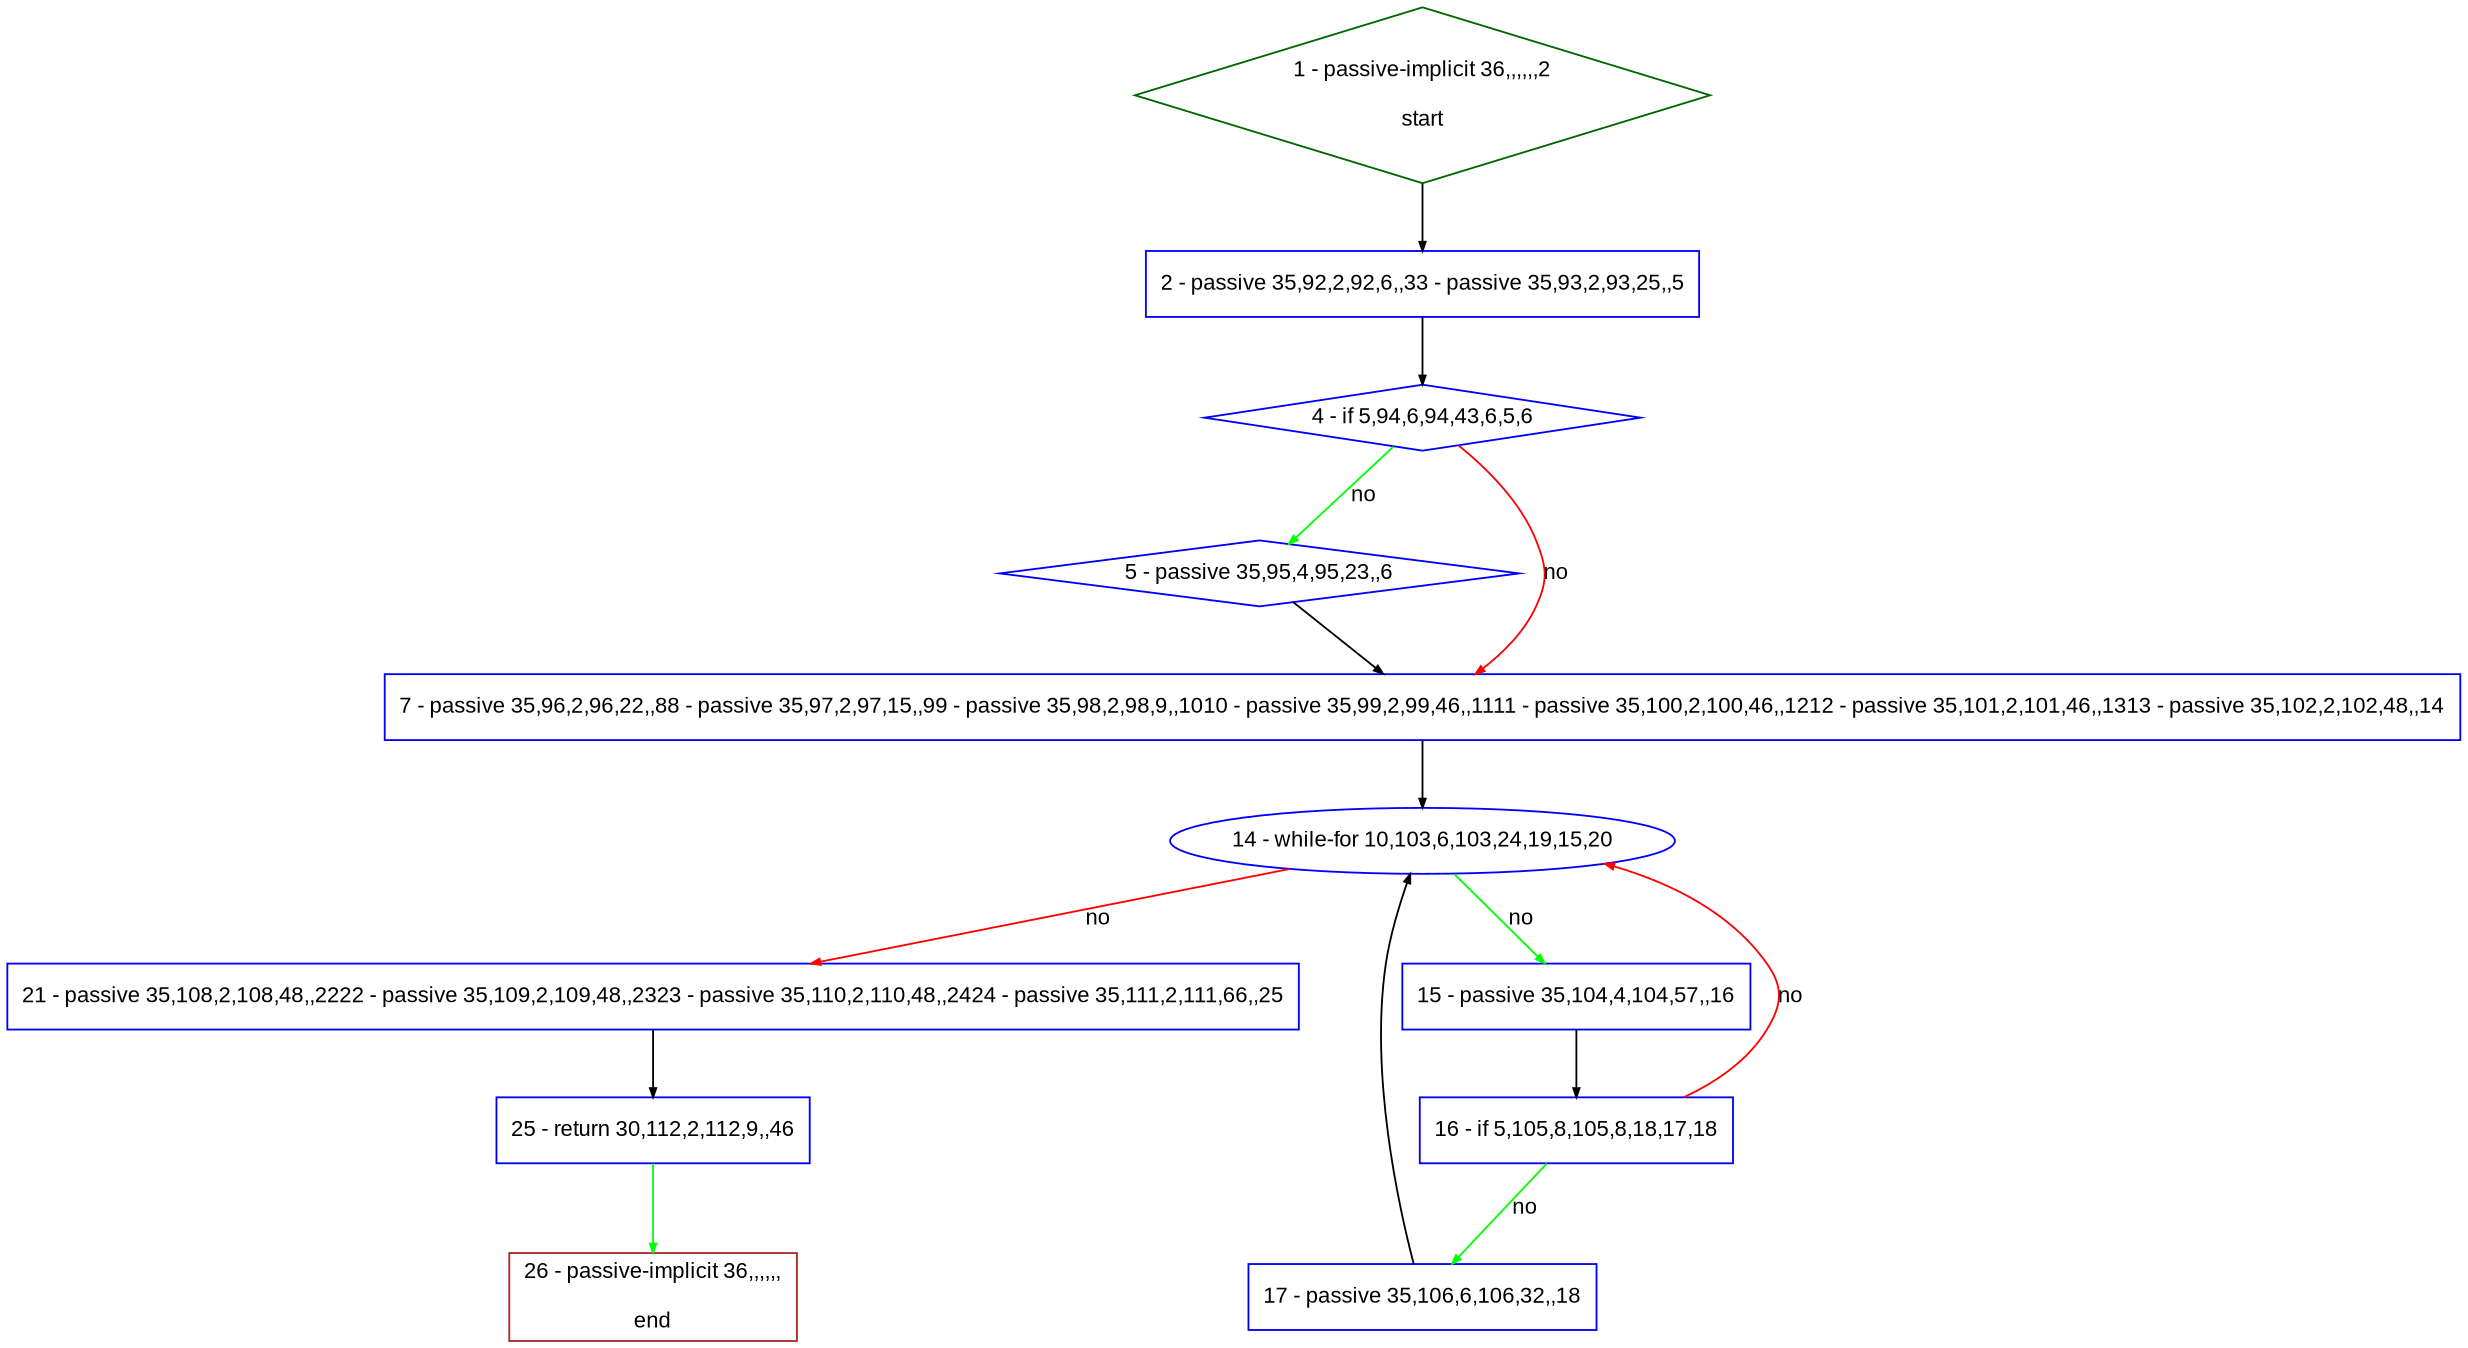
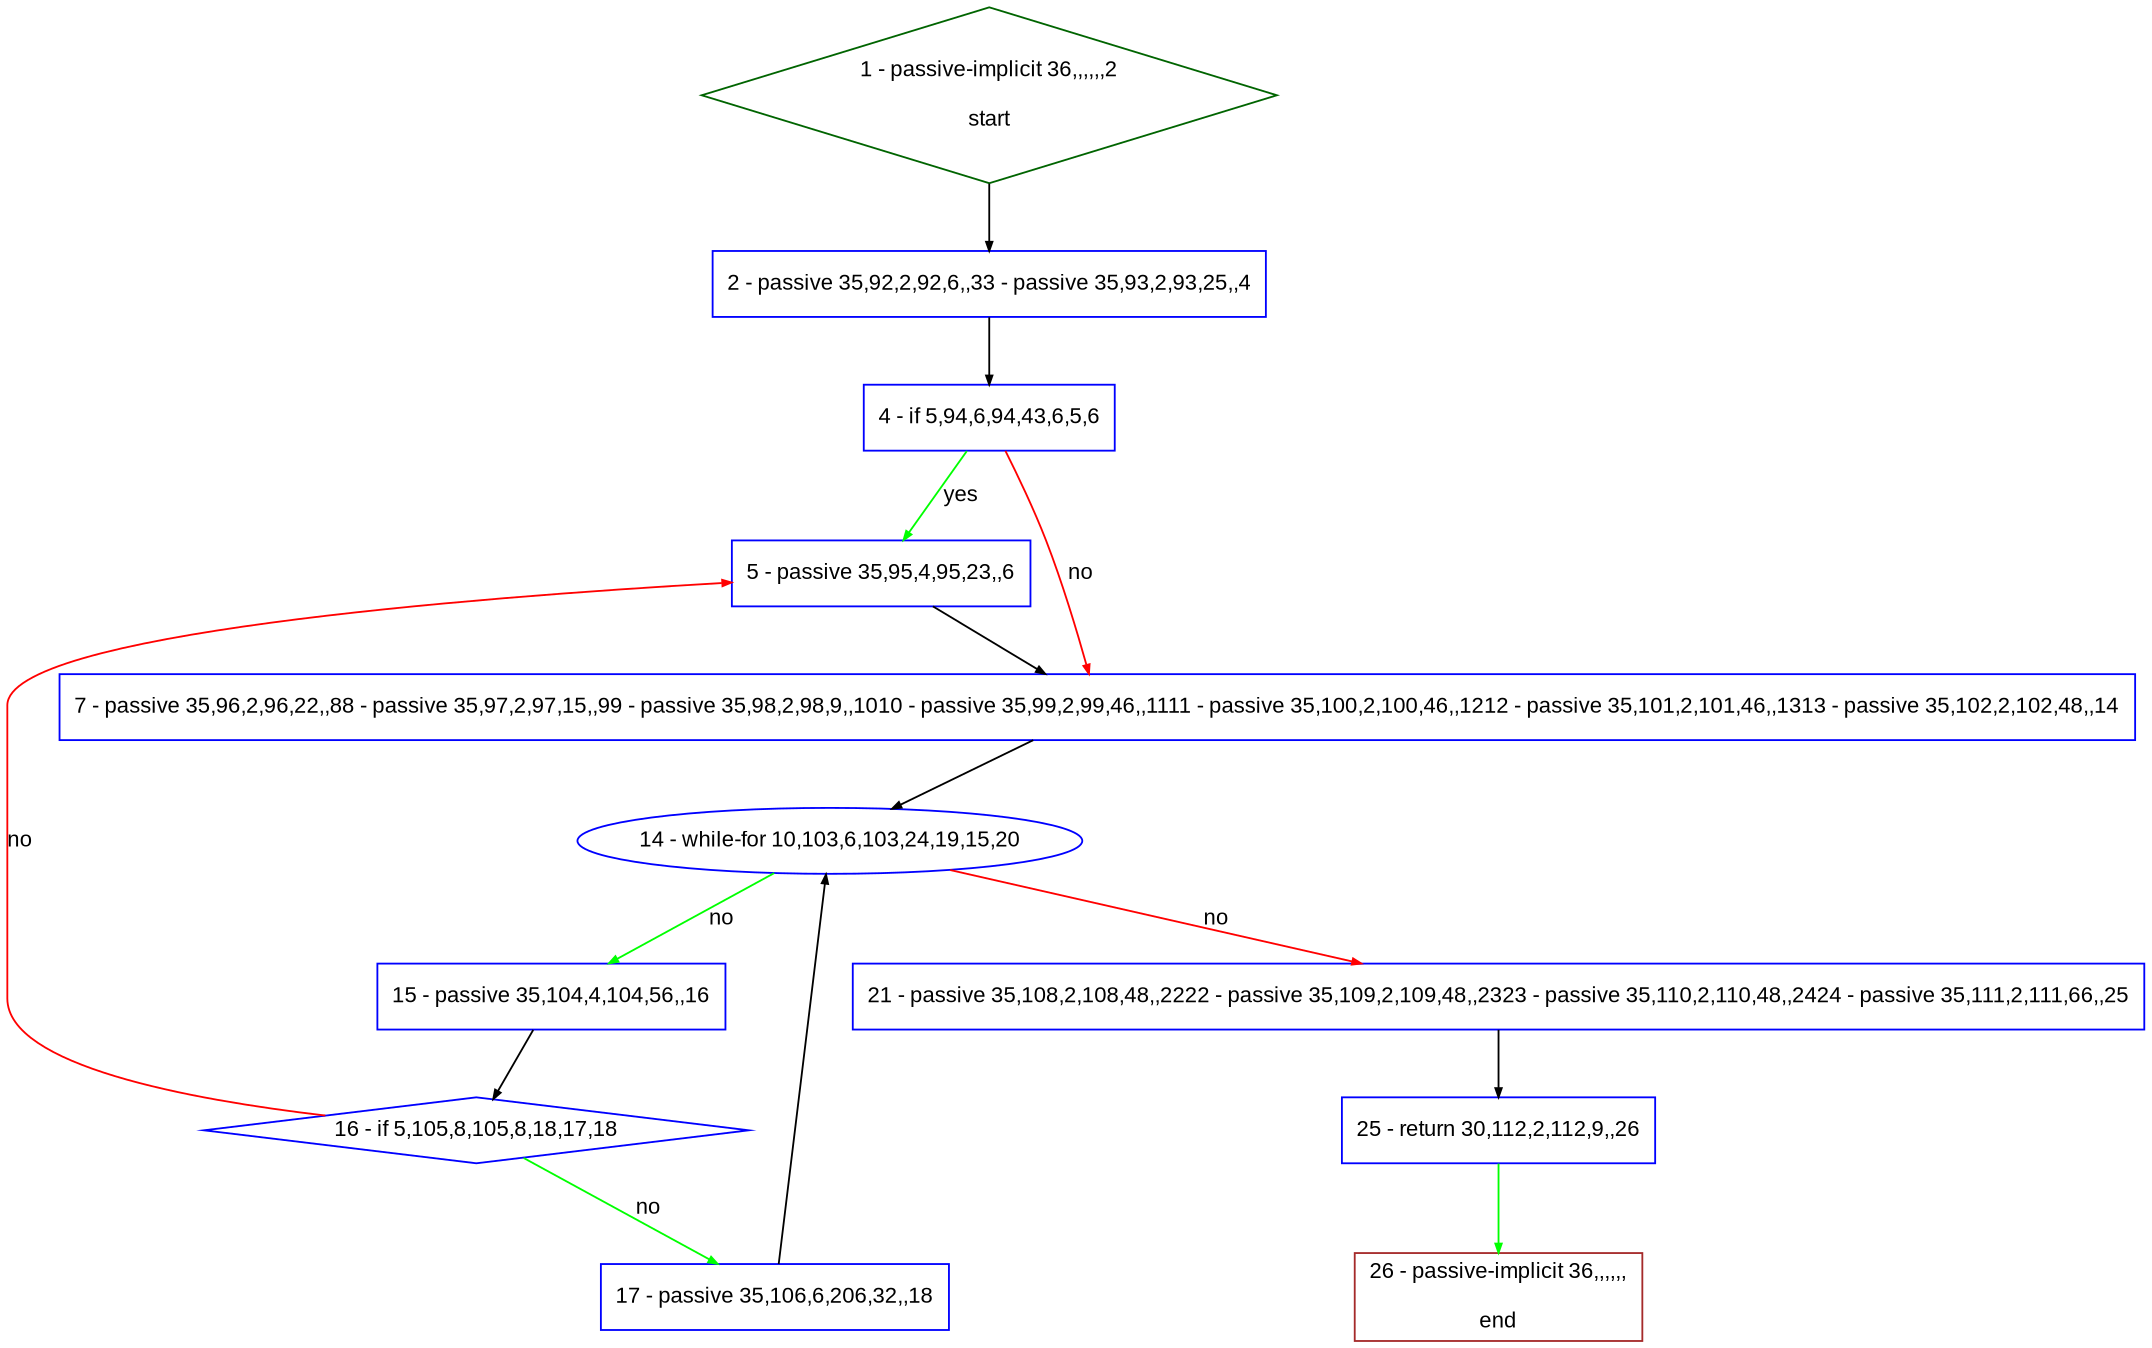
(1423, 284) -> (989, 284)
(1423, 418) -> (989, 418)
(1364, 496) -> (961, 496)
(1259, 573) -> (881, 573)
(1766, 962) -> (39, 676)
(1576, 997) -> (551, 997)
(653, 1130) -> (1499, 1130)
(1576, 1130) -> (476, 1130)
(1423, 1297) -> (775, 1297)
